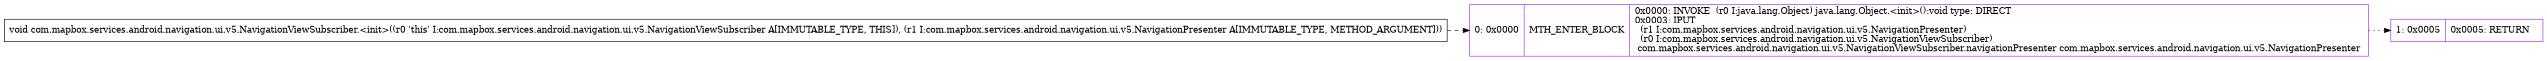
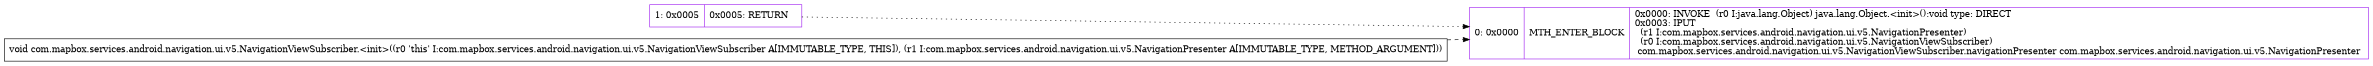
(2376, 30) -> (1132, 22)
